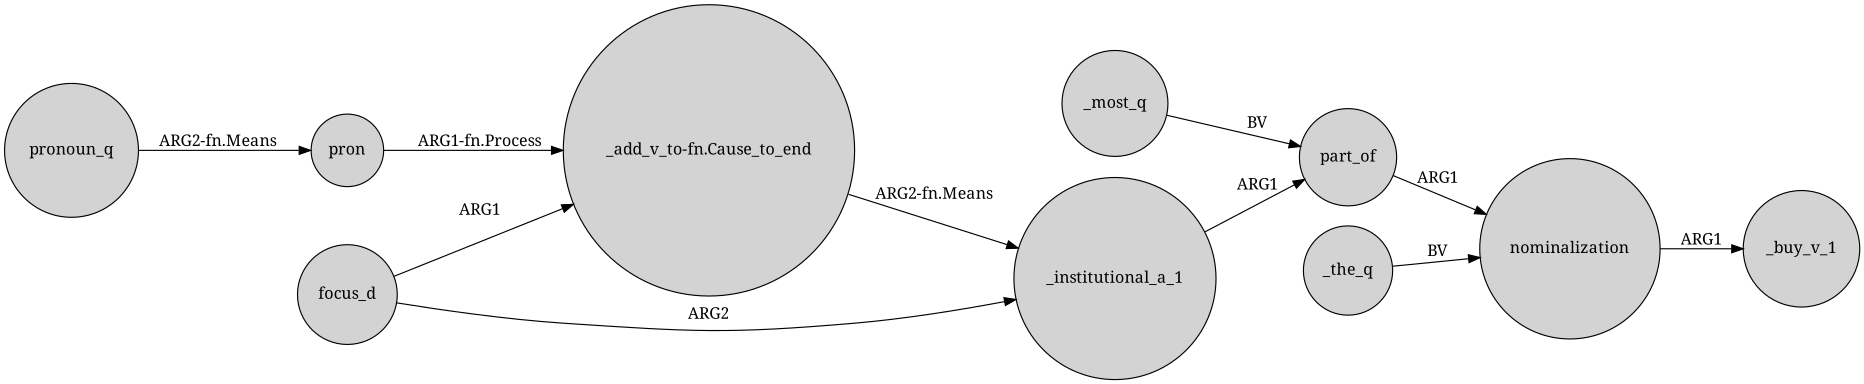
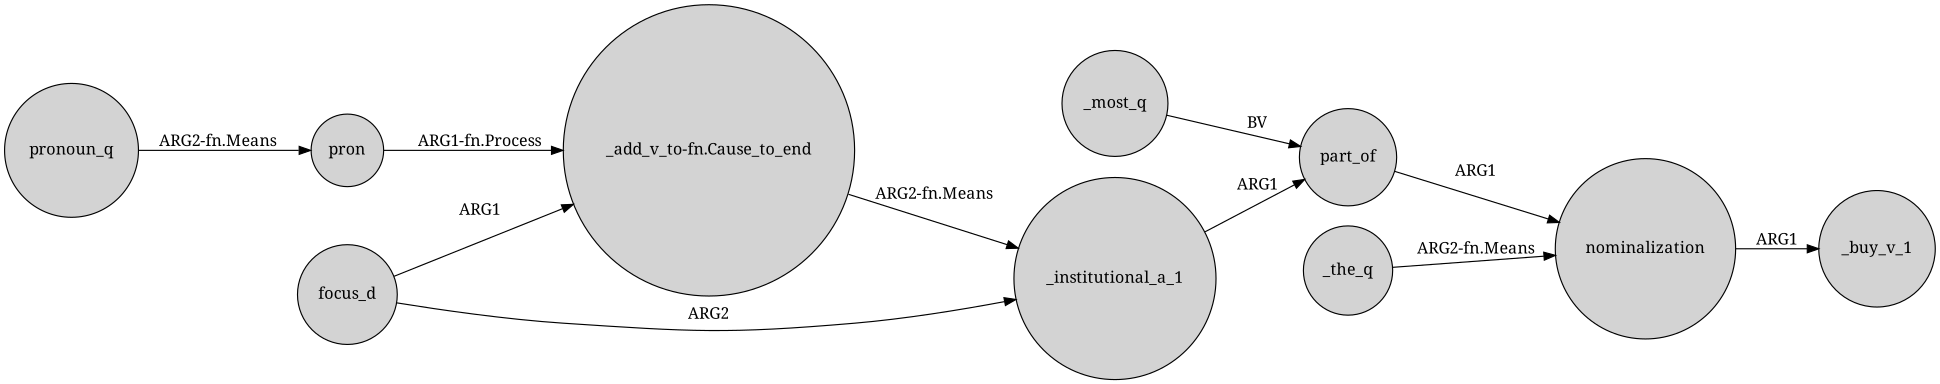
(1438, 252) -> (1476, 249)
